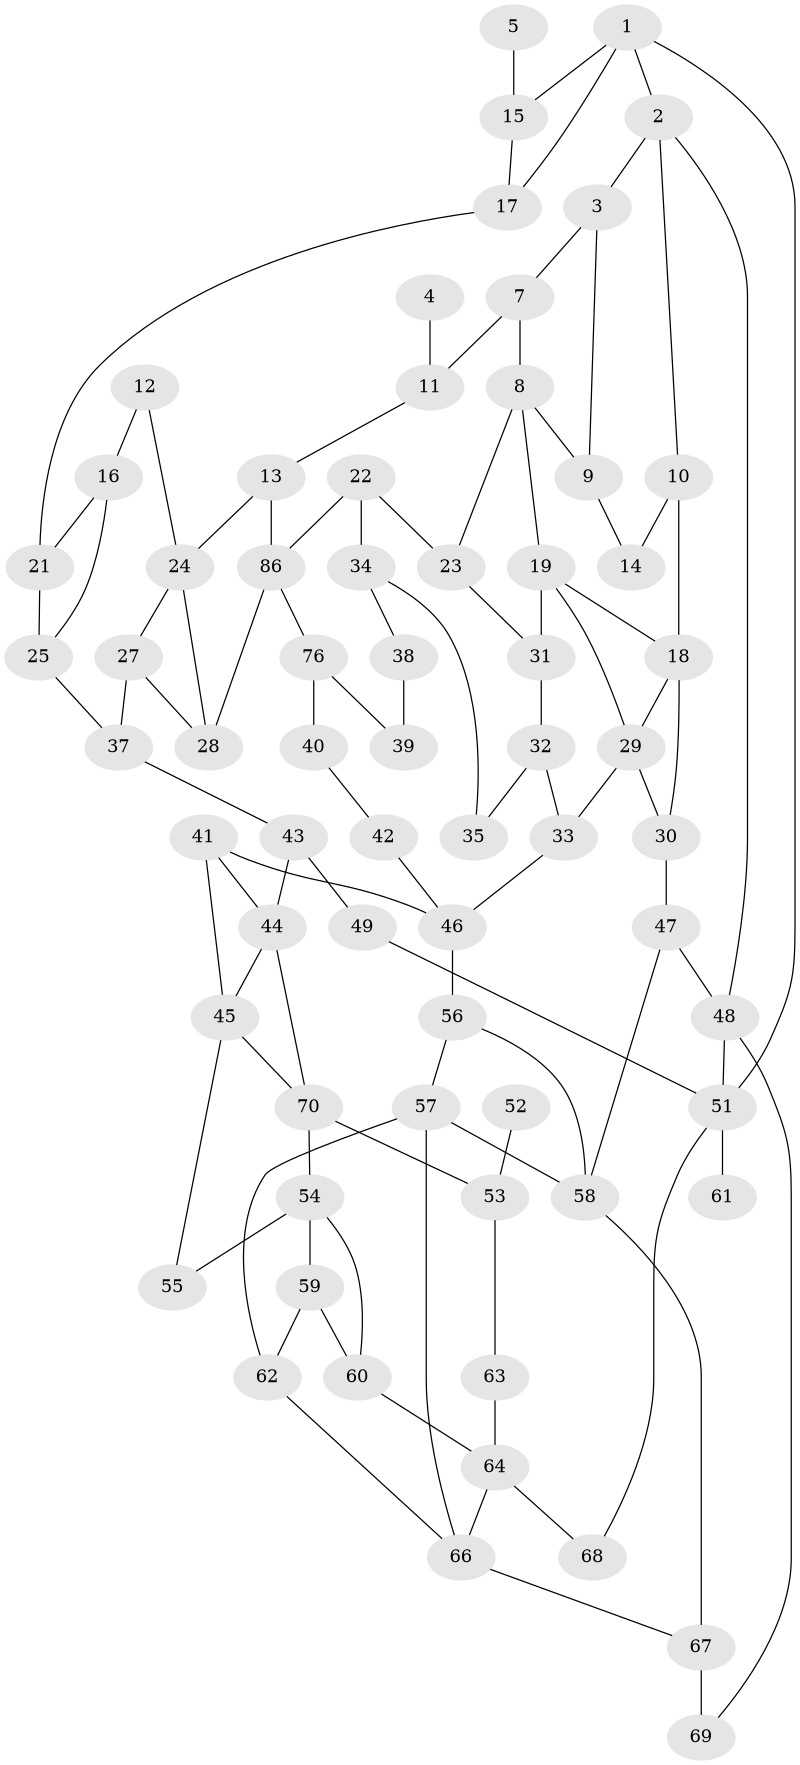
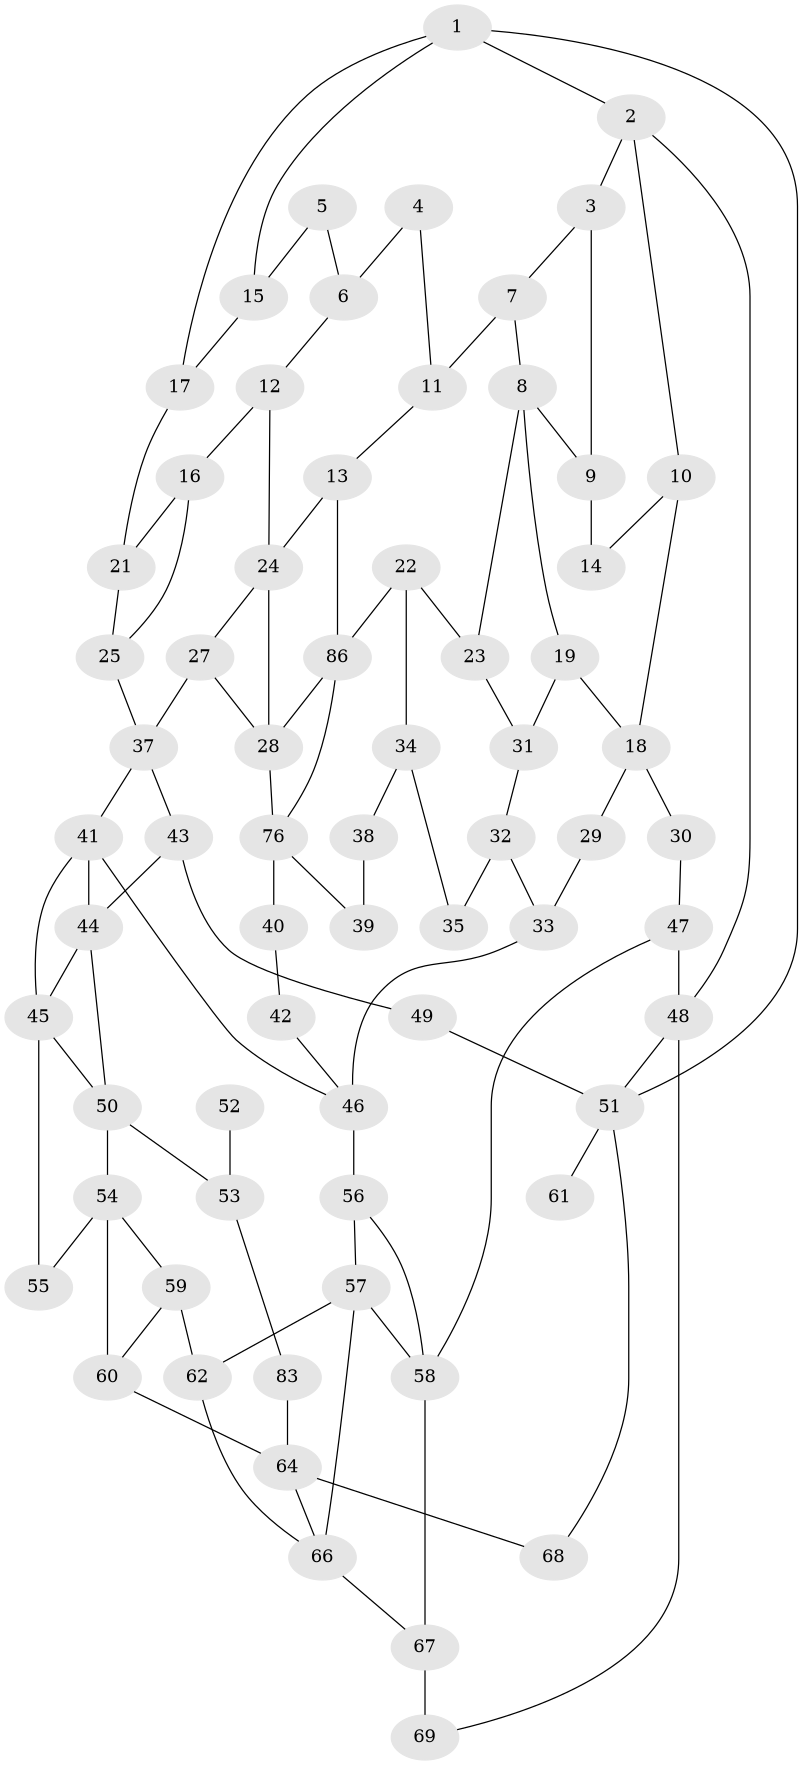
none -> (344, 298)
(596, 654) -> none
none -> (116, 793)
none -> (271, 793)
(649, 793) -> none
(309, 1108) -> (108, 1108)
(495, 1378) -> (288, 1378)
